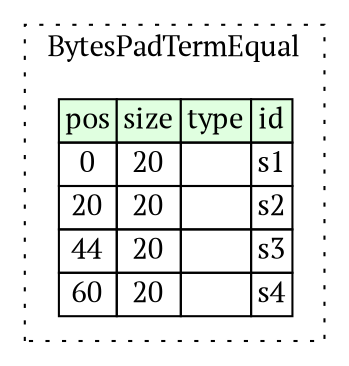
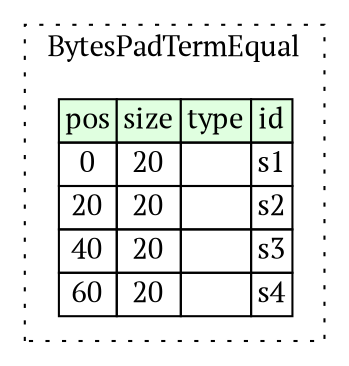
(88, 250) -> (88, 250)
